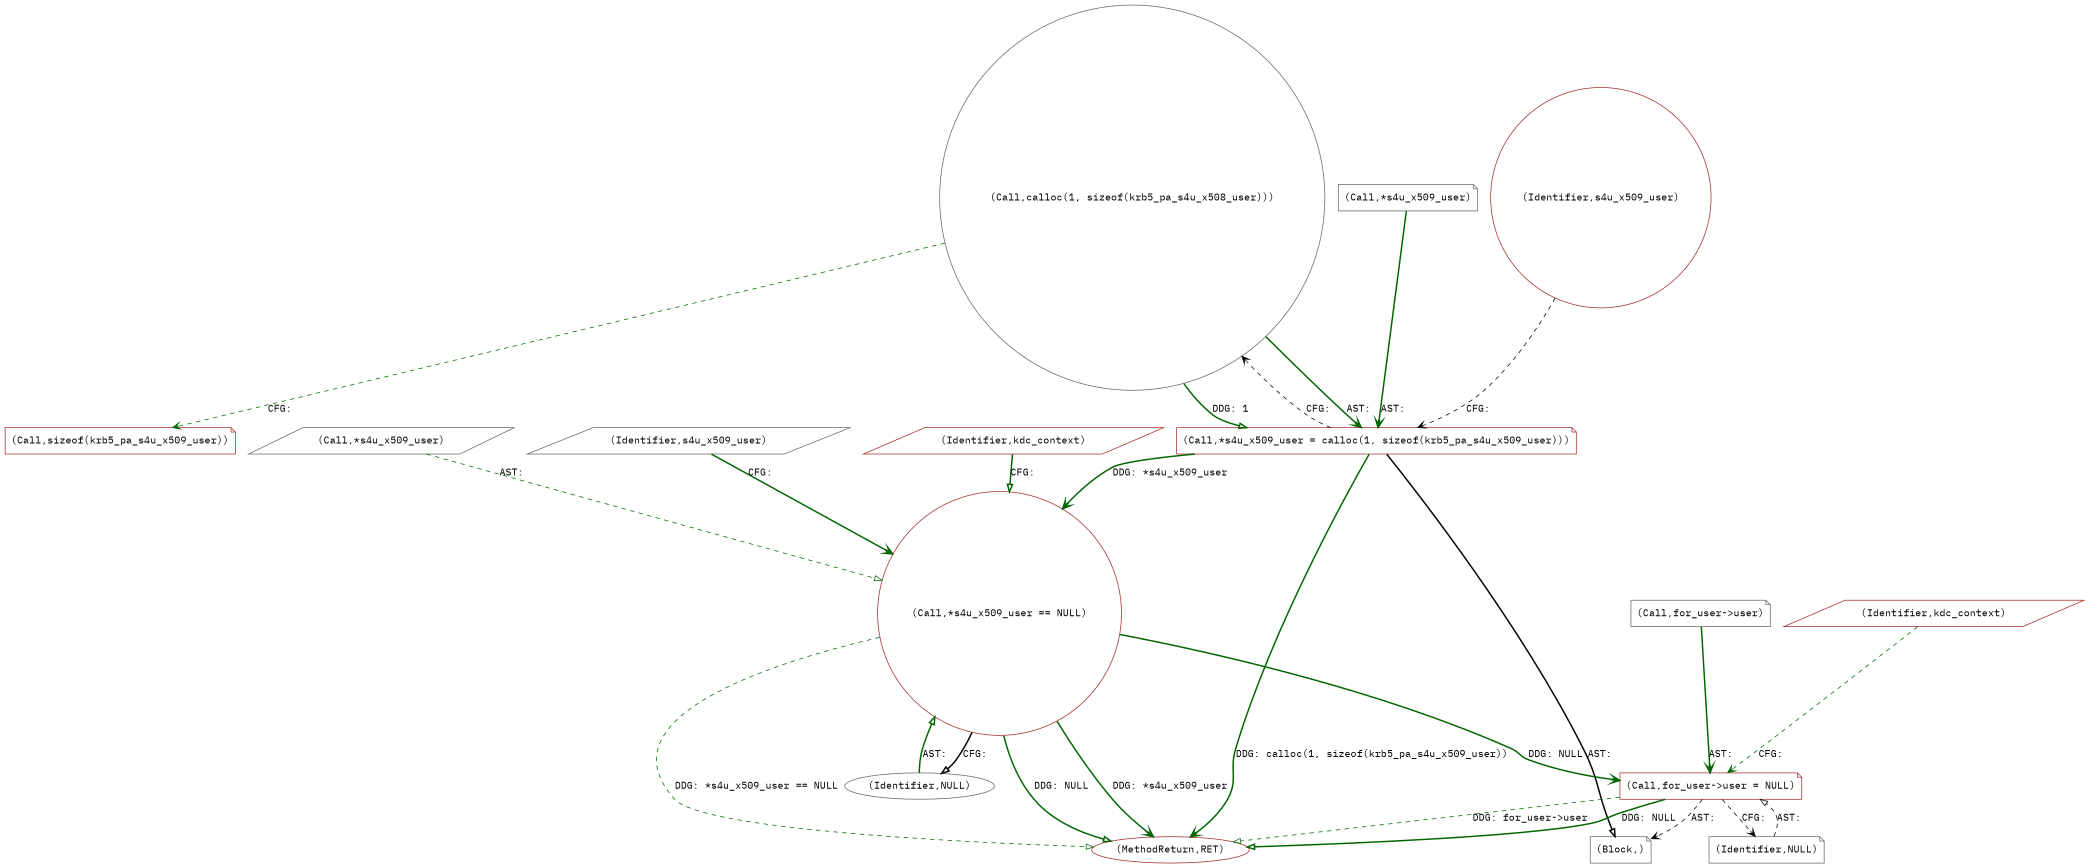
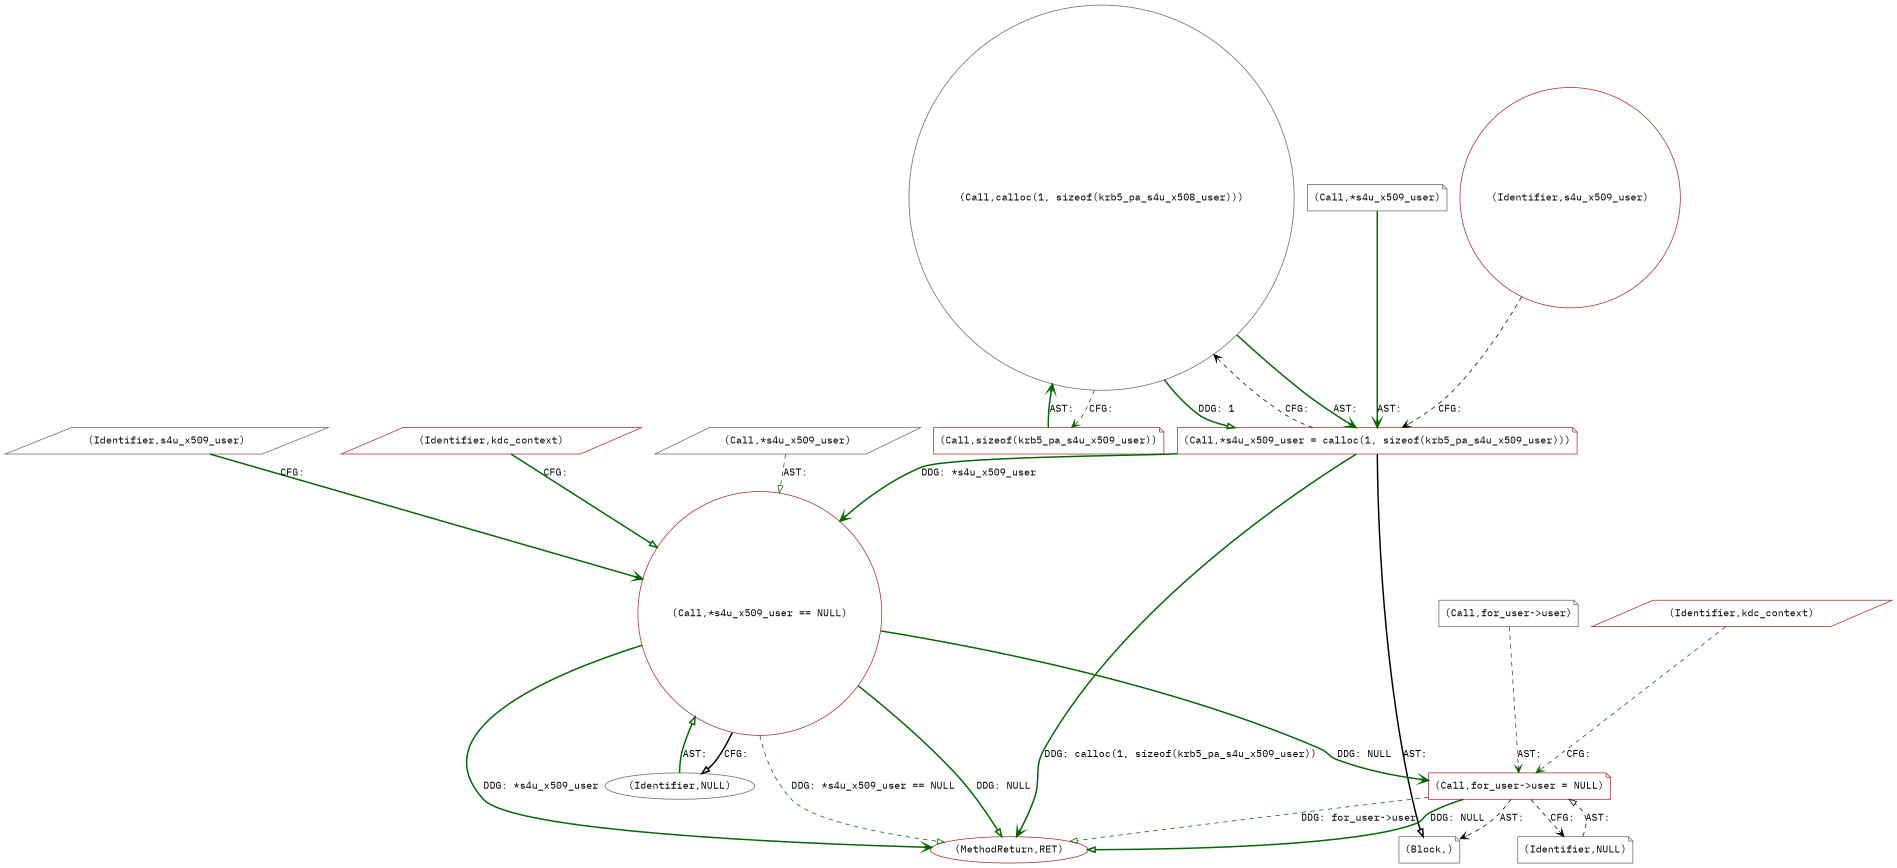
none -> (1049, 409)
(1705, 696) -> (1514, 696)
